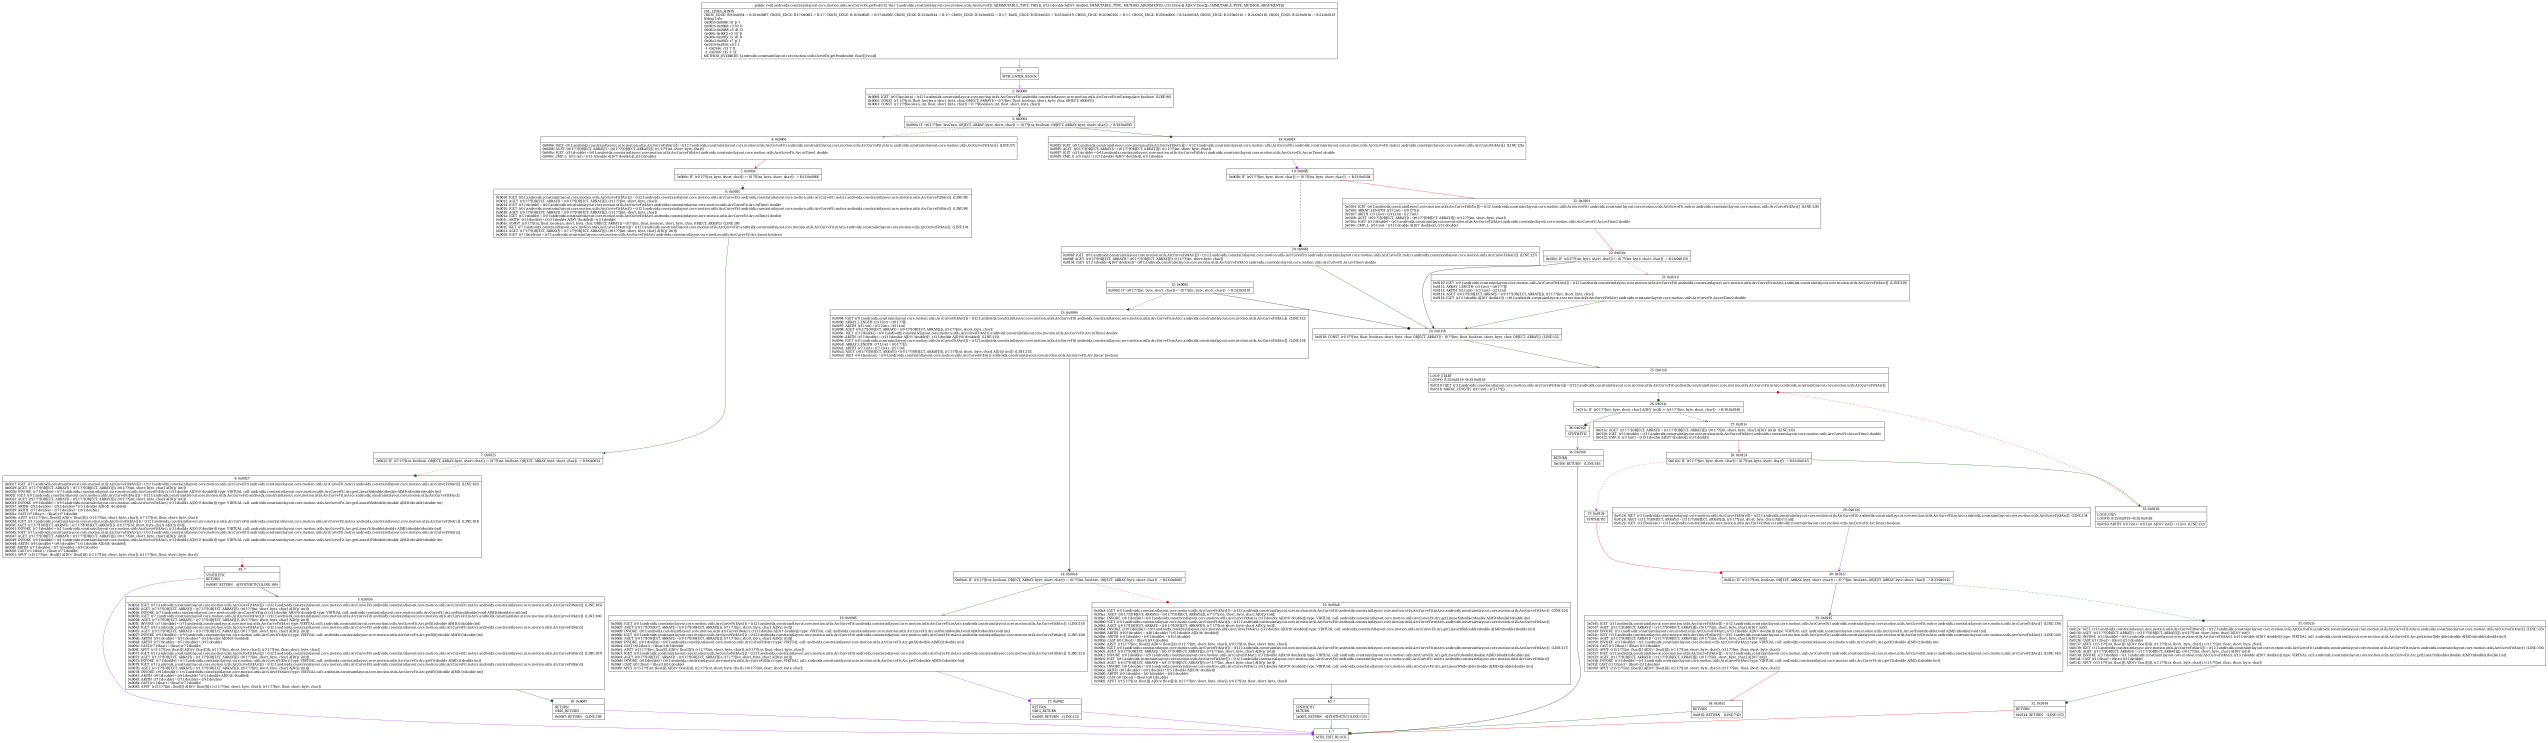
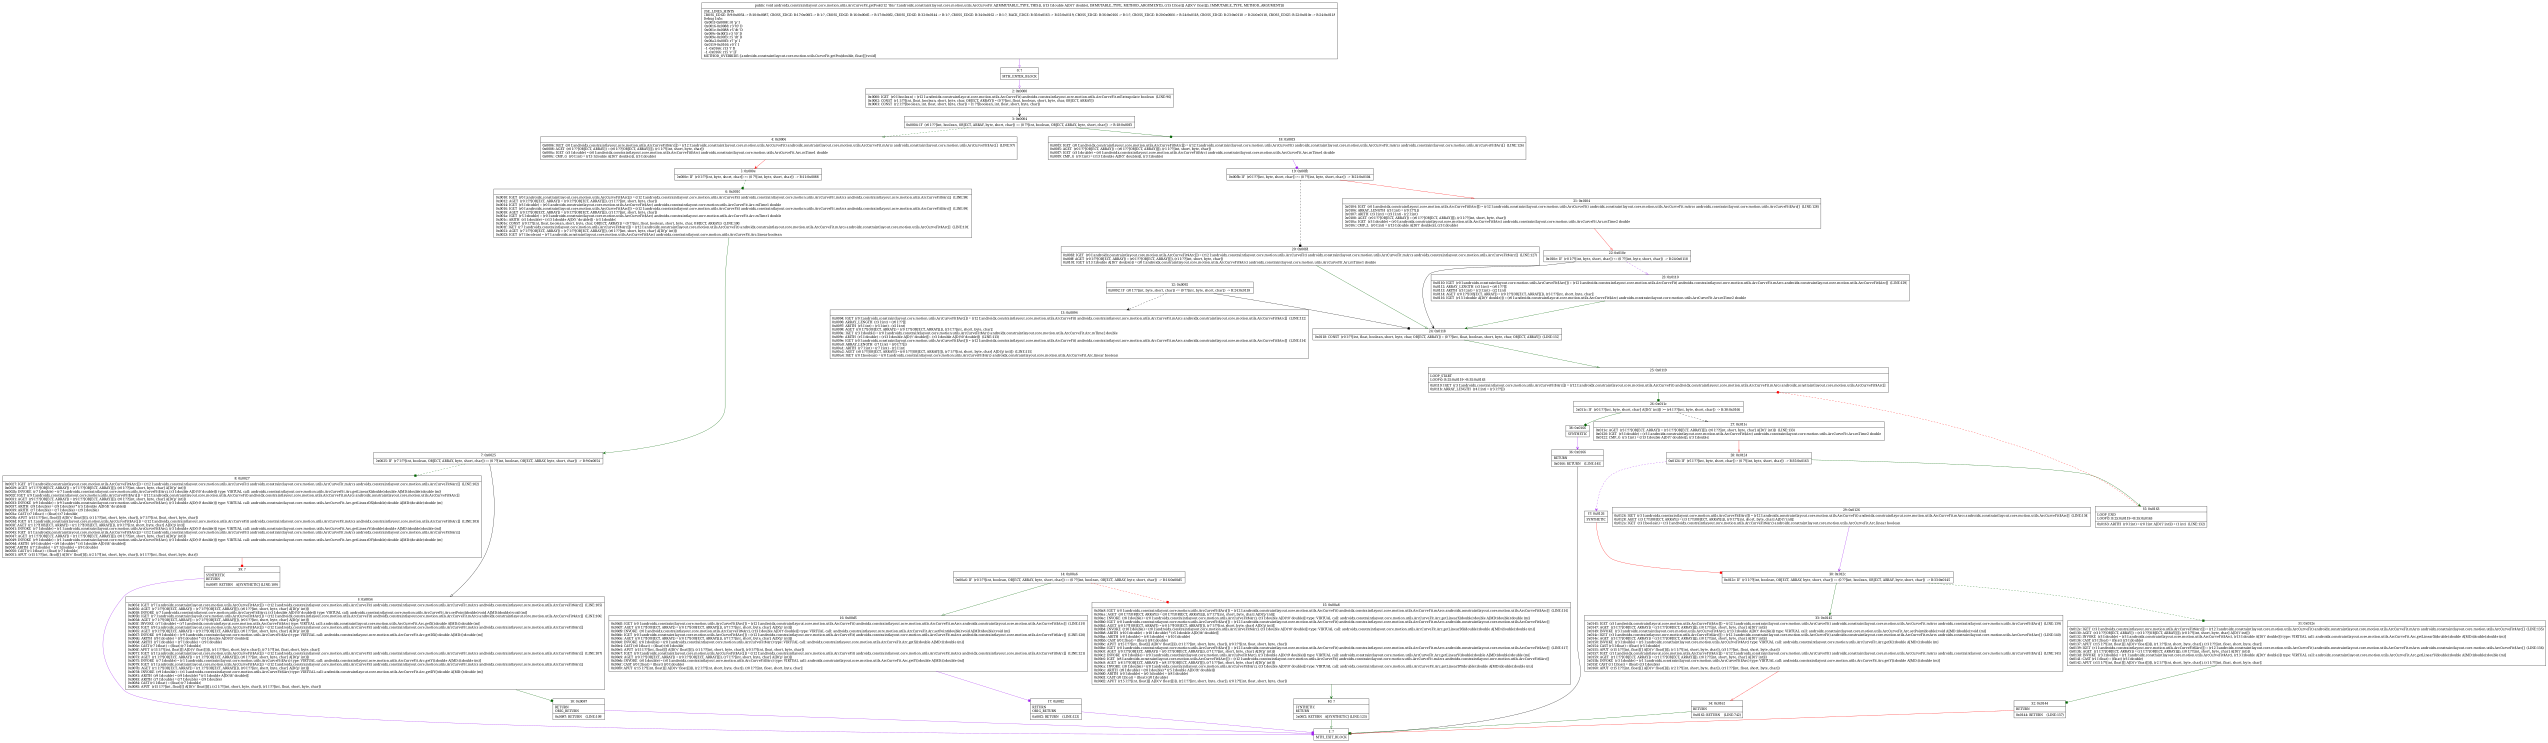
(1069, 464) -> none
(269, 592) -> (491, 536)
